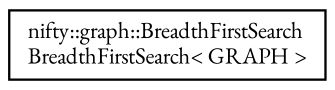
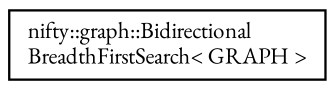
(167, 45) -> (167, 45)
